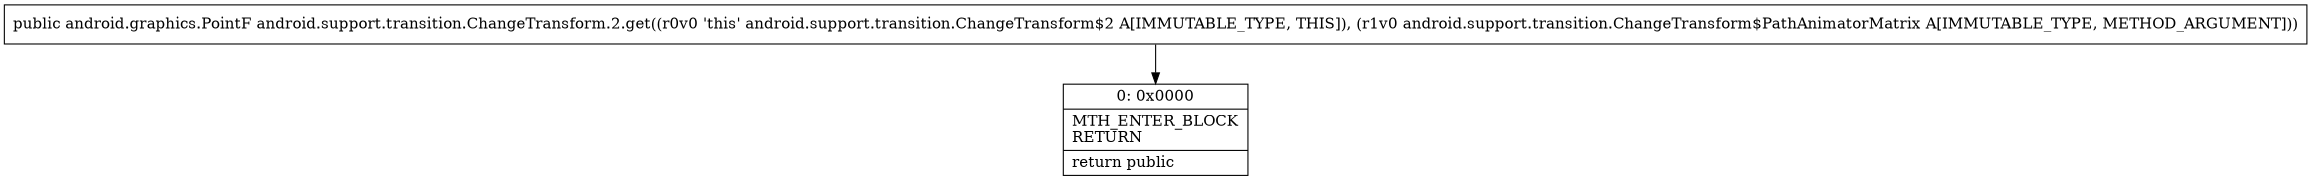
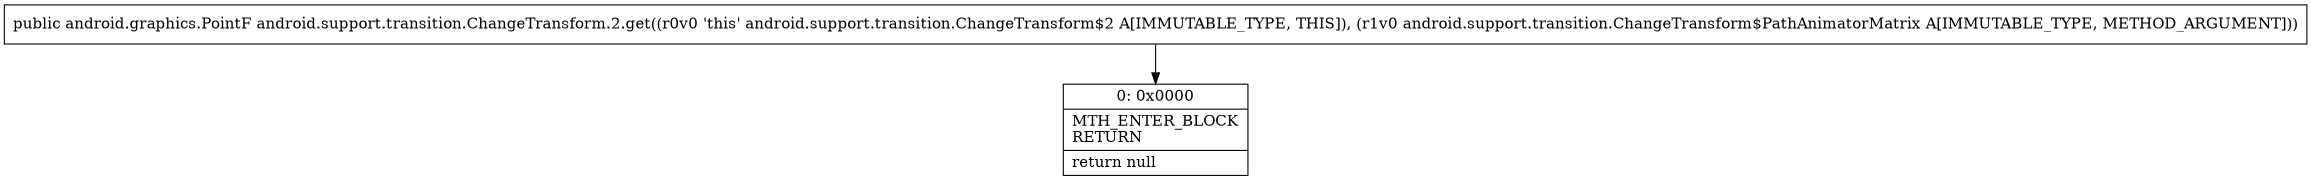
(1123, 162) -> (1114, 162)
